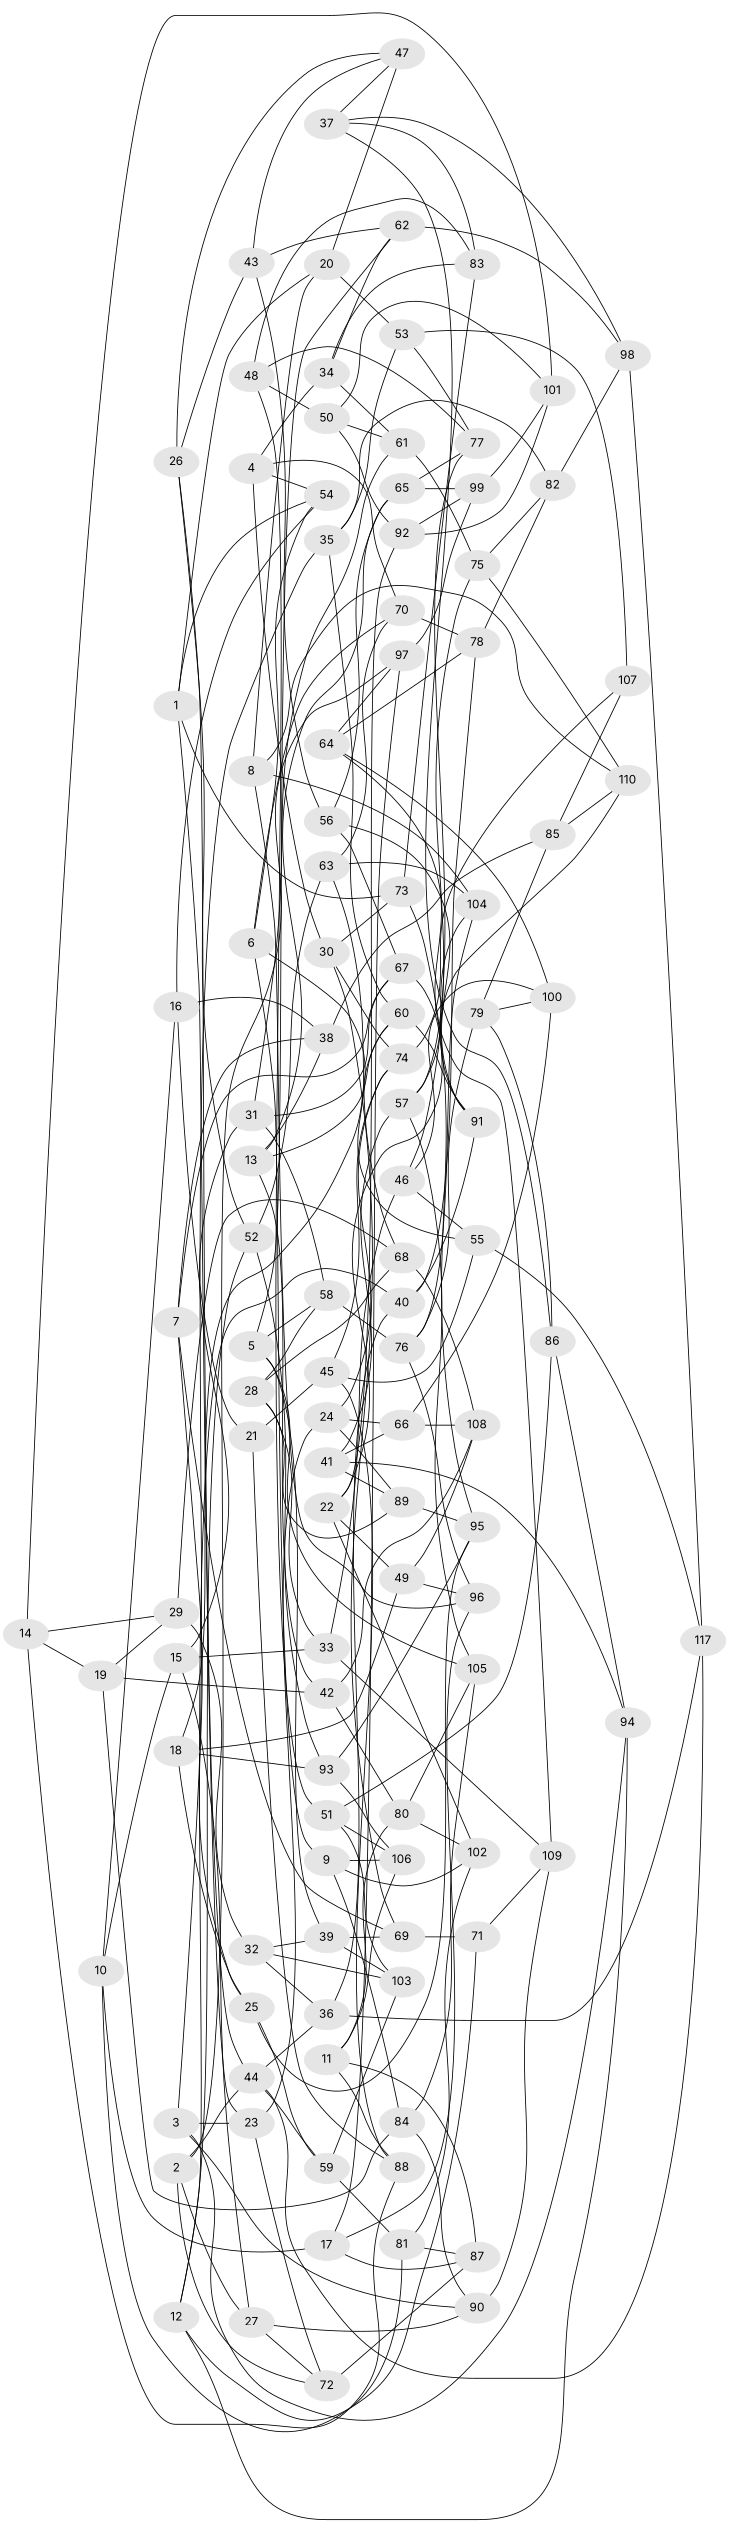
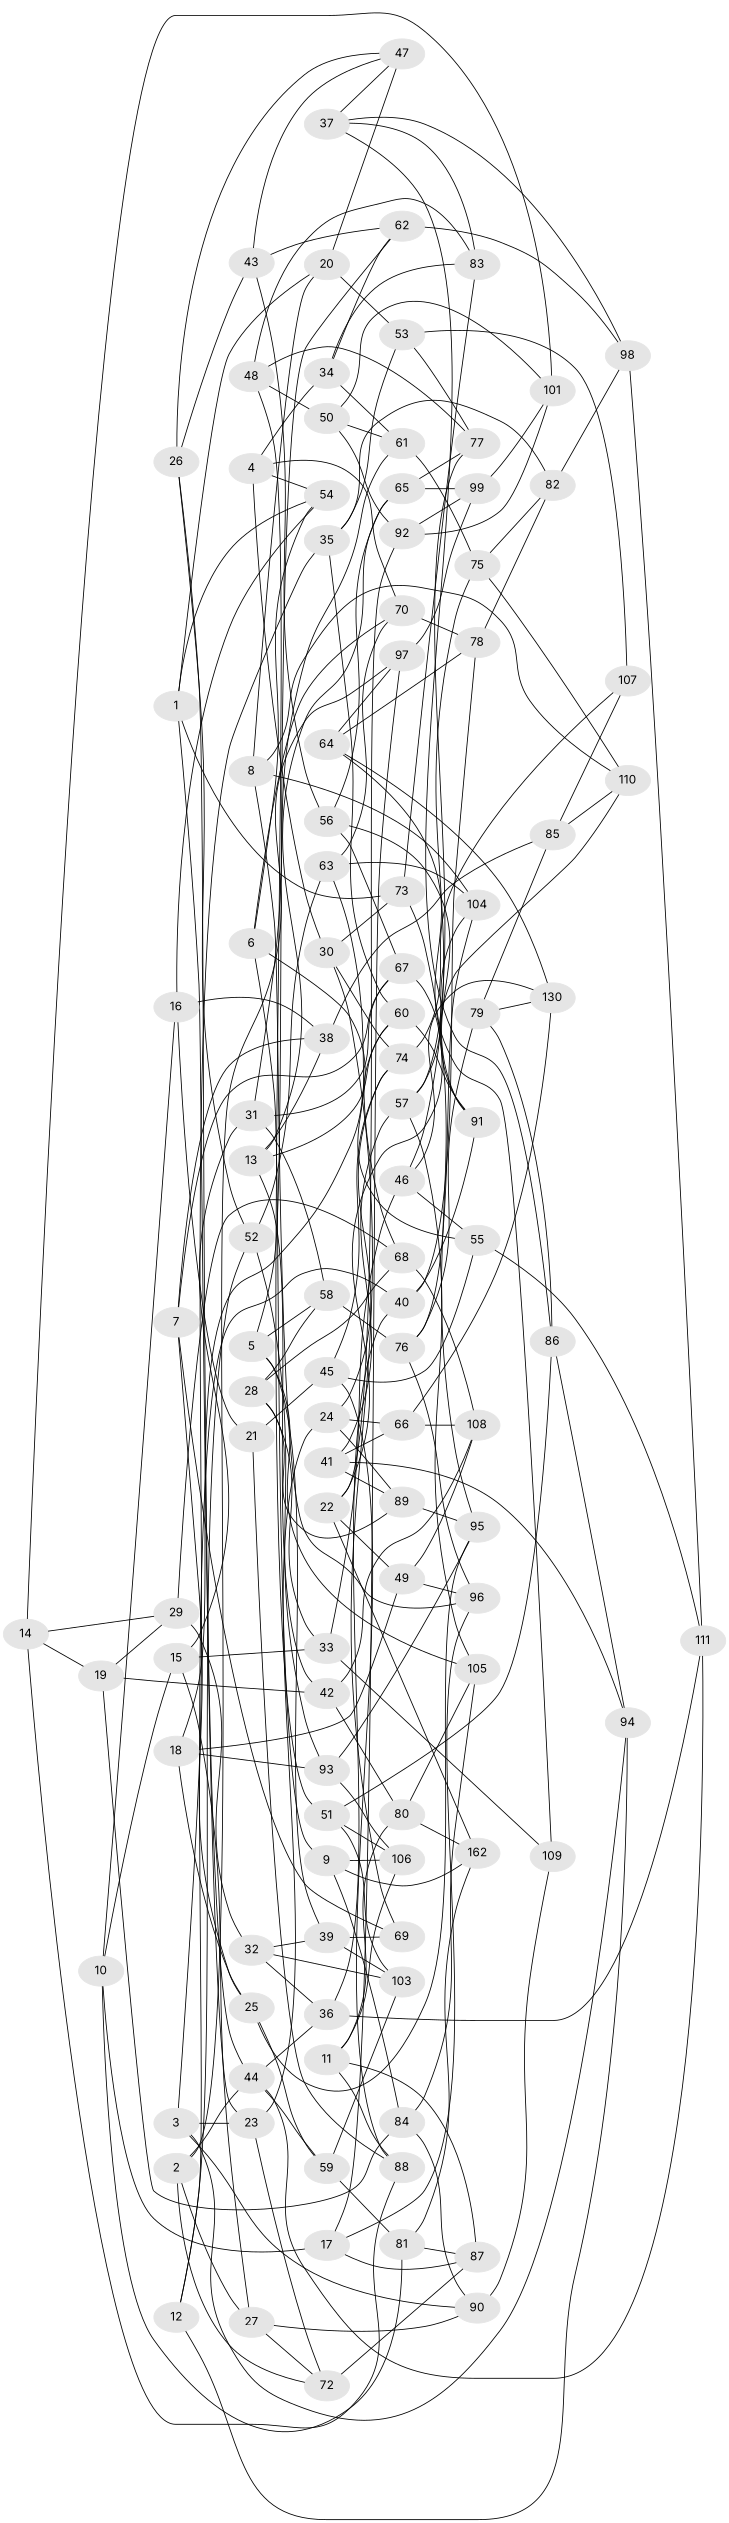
(553, 998) -> (553, 998)
(703, 1641) -> (703, 1641)
(477, 1853) -> (477, 1853)
(477, 1937) -> none
